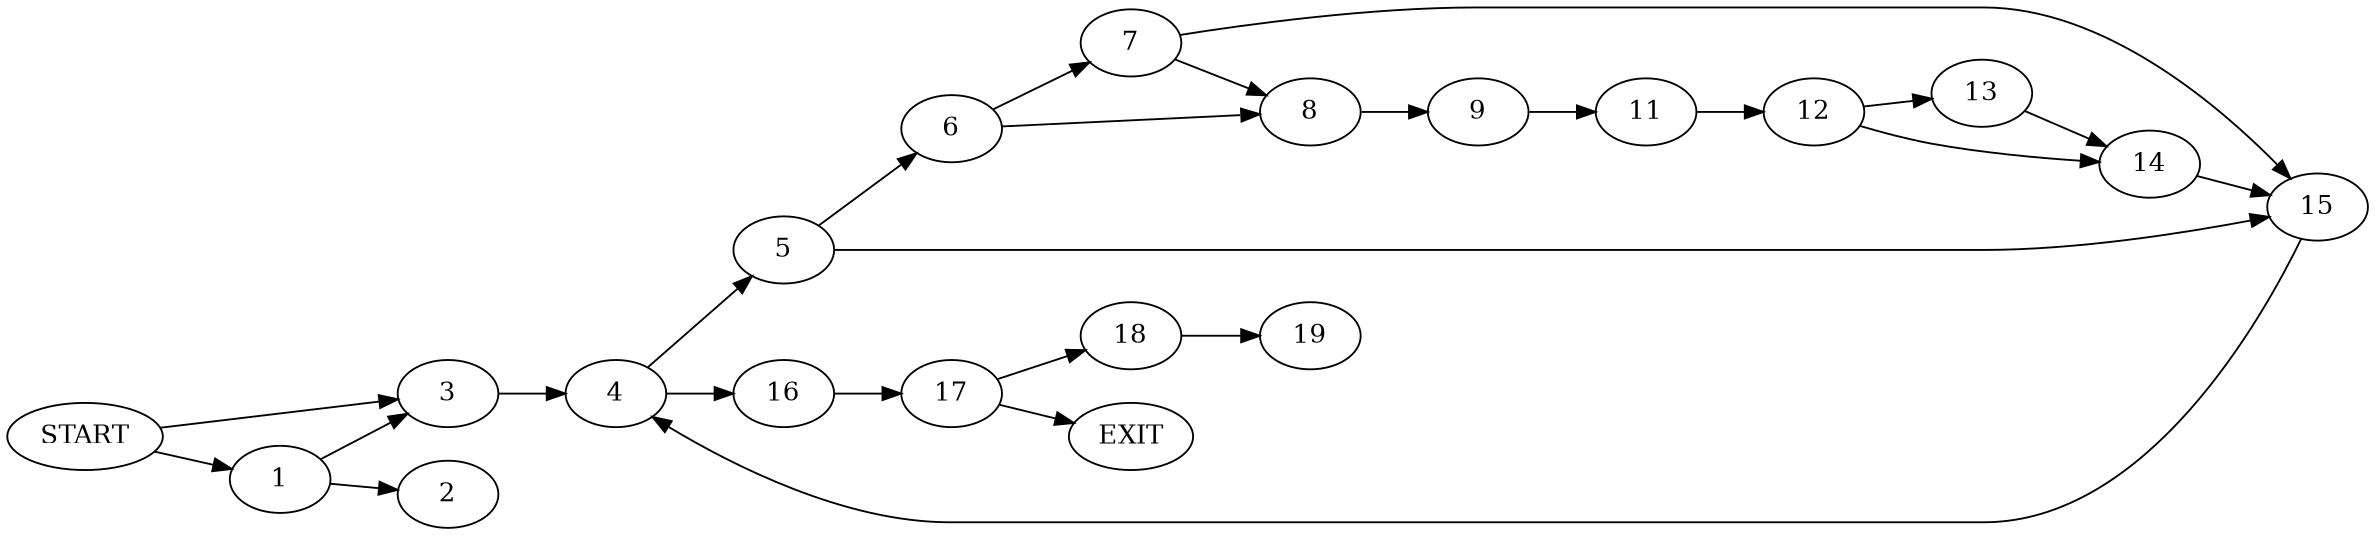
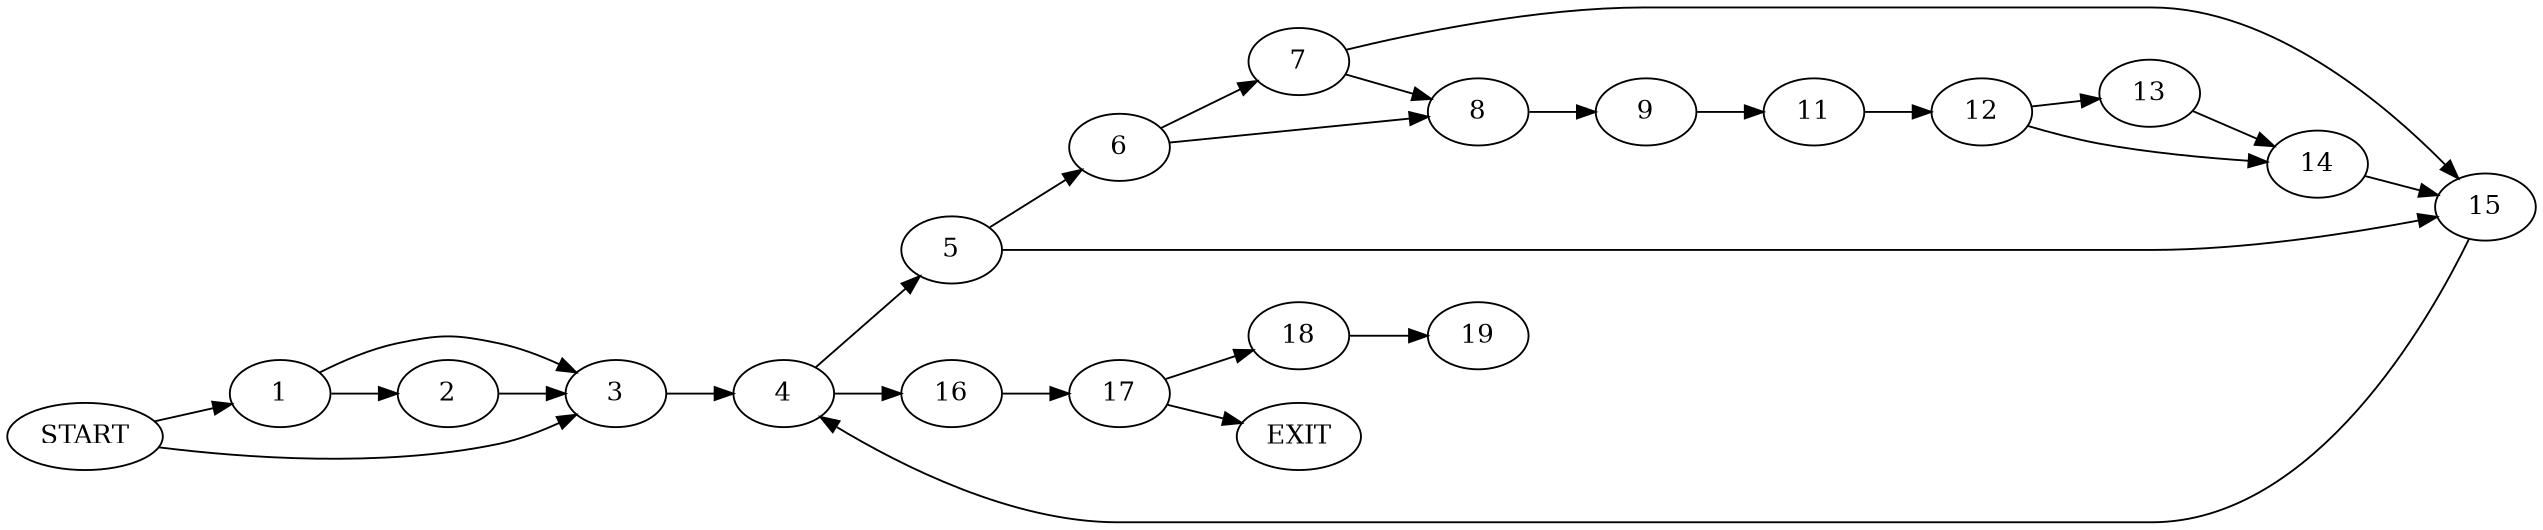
none -> (523, 394)
